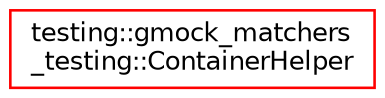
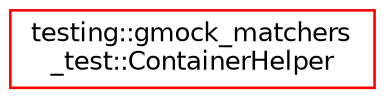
(192, 49) -> (192, 49)
